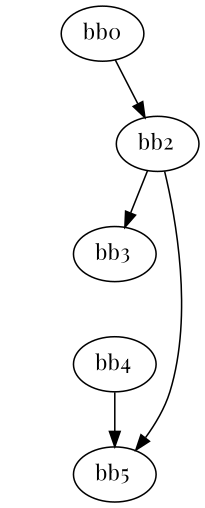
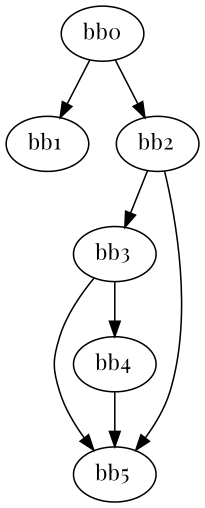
none -> (47, 144)
none -> (115, 302)
none -> (55, 356)
